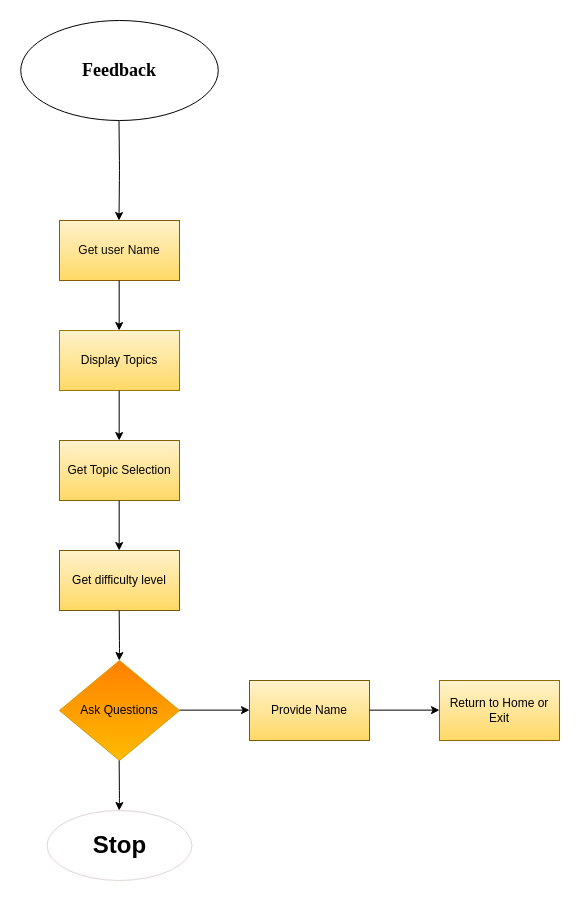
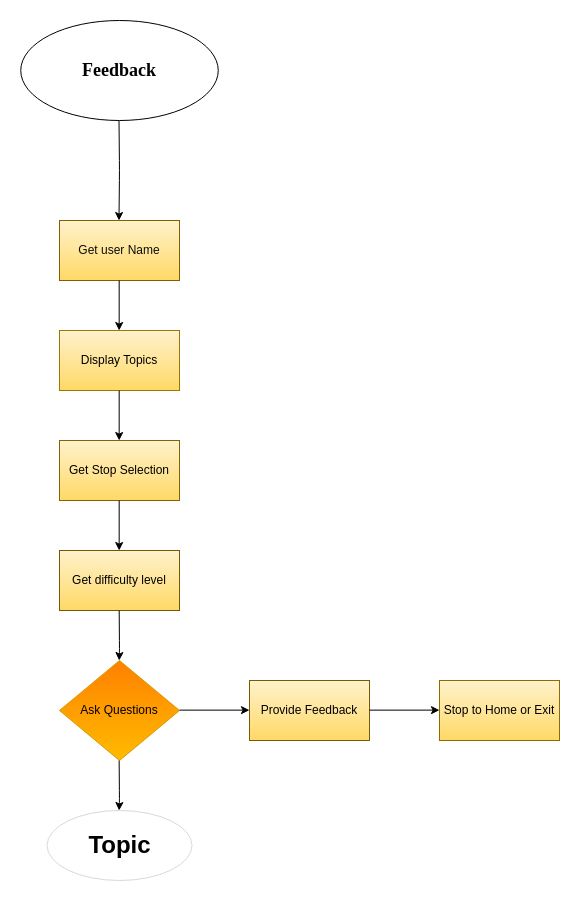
(120, 471) -> (120, 471)
(310, 711) -> (310, 711)
(500, 711) -> (500, 711)
(120, 846) -> (120, 846)
